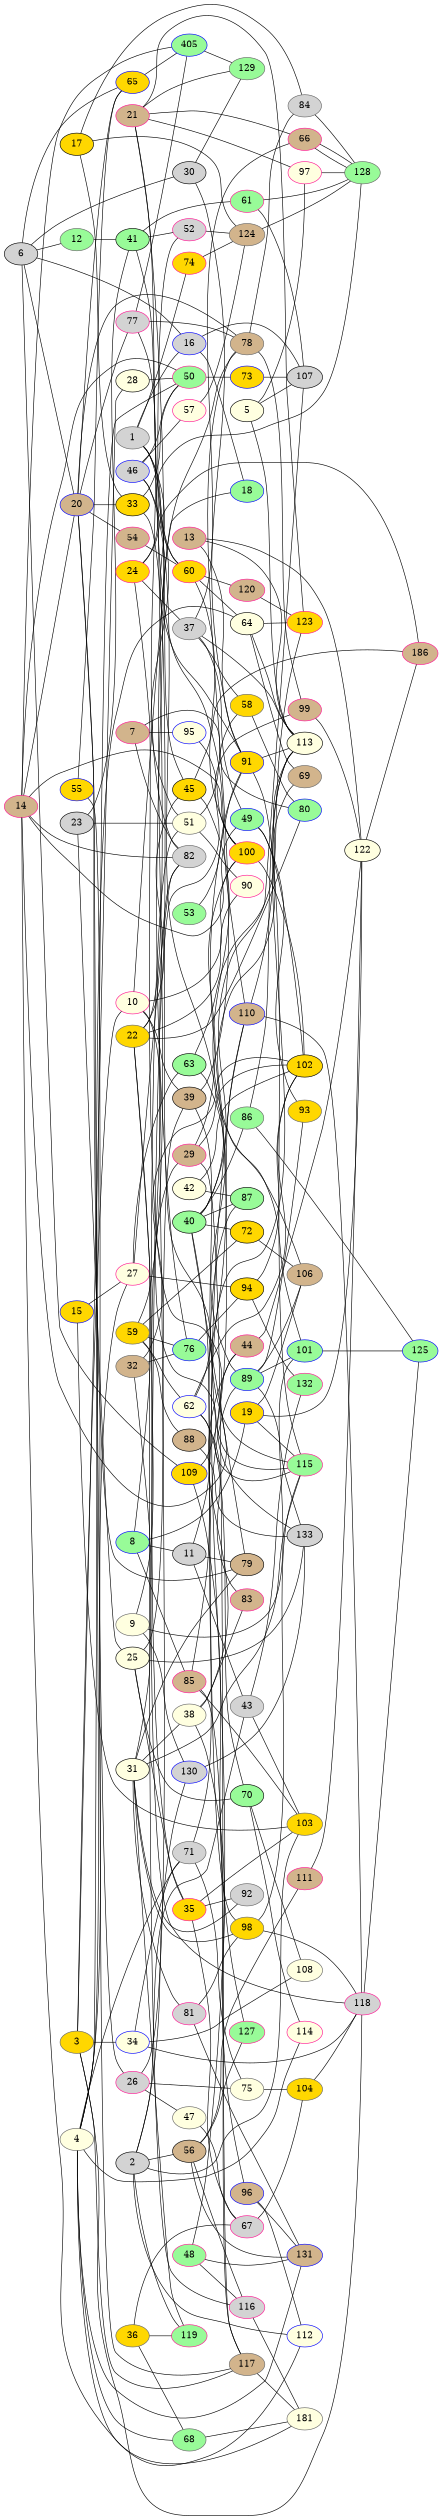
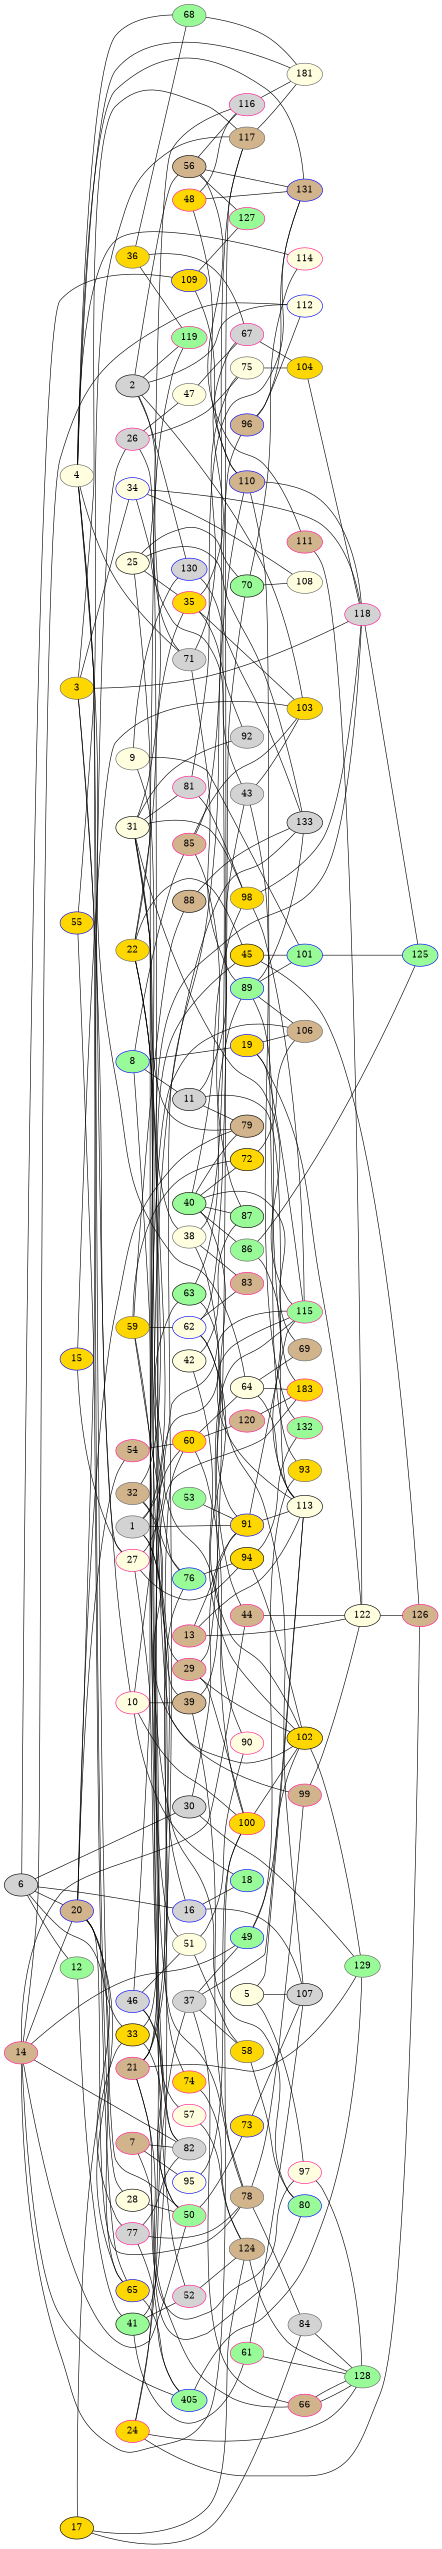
(305, 622) -> (305, 1390)
(420, 653) -> (420, 1616)
(77, 823) -> none
none -> (341, 1850)
(189, 2255) -> (189, 200)
